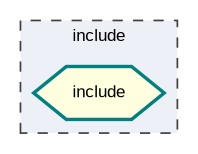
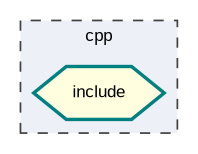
(99, 37) -> (99, 37)
